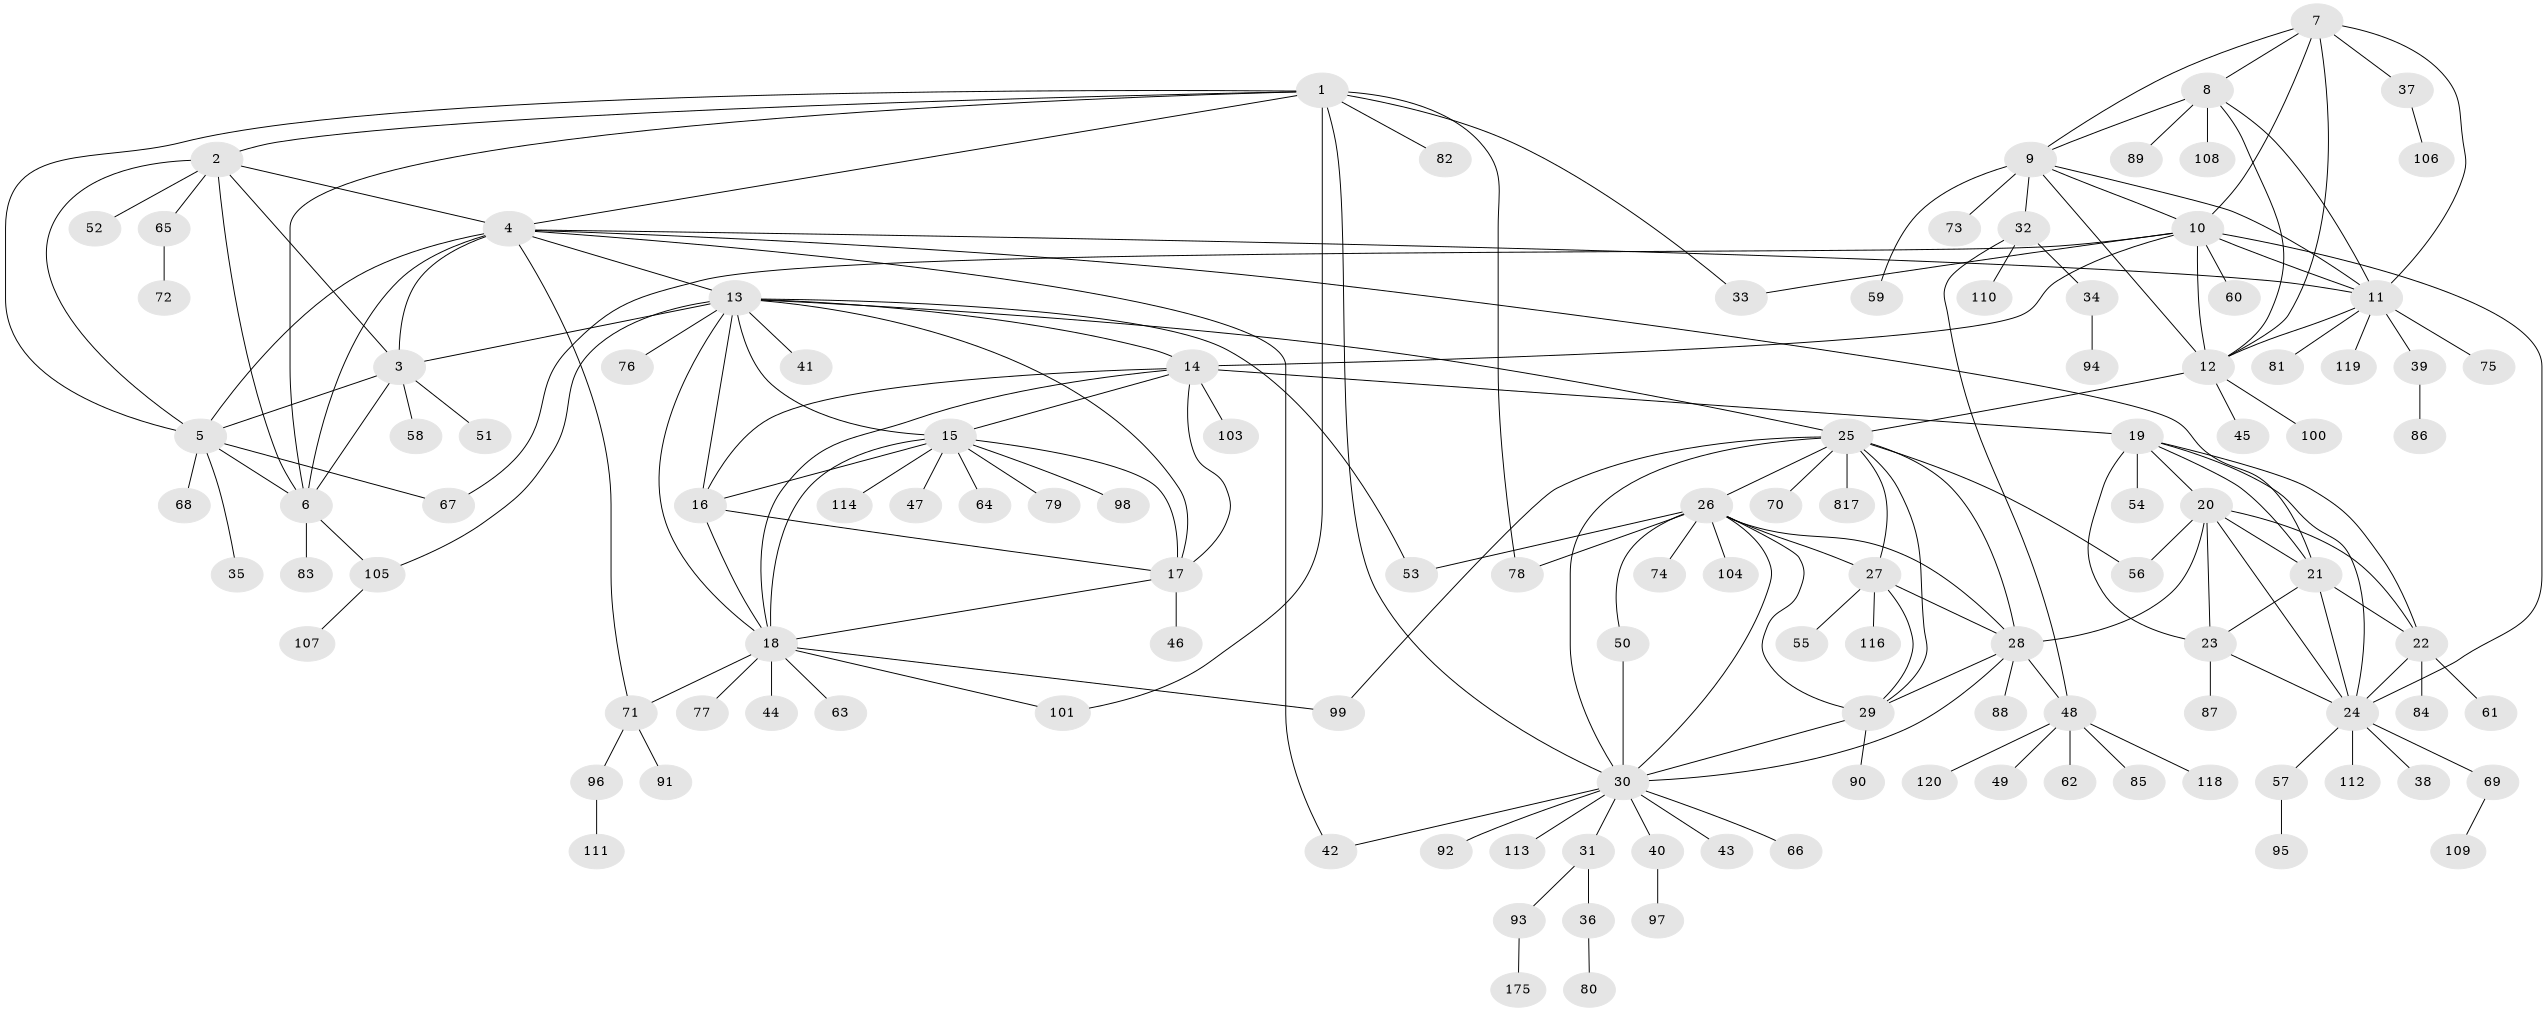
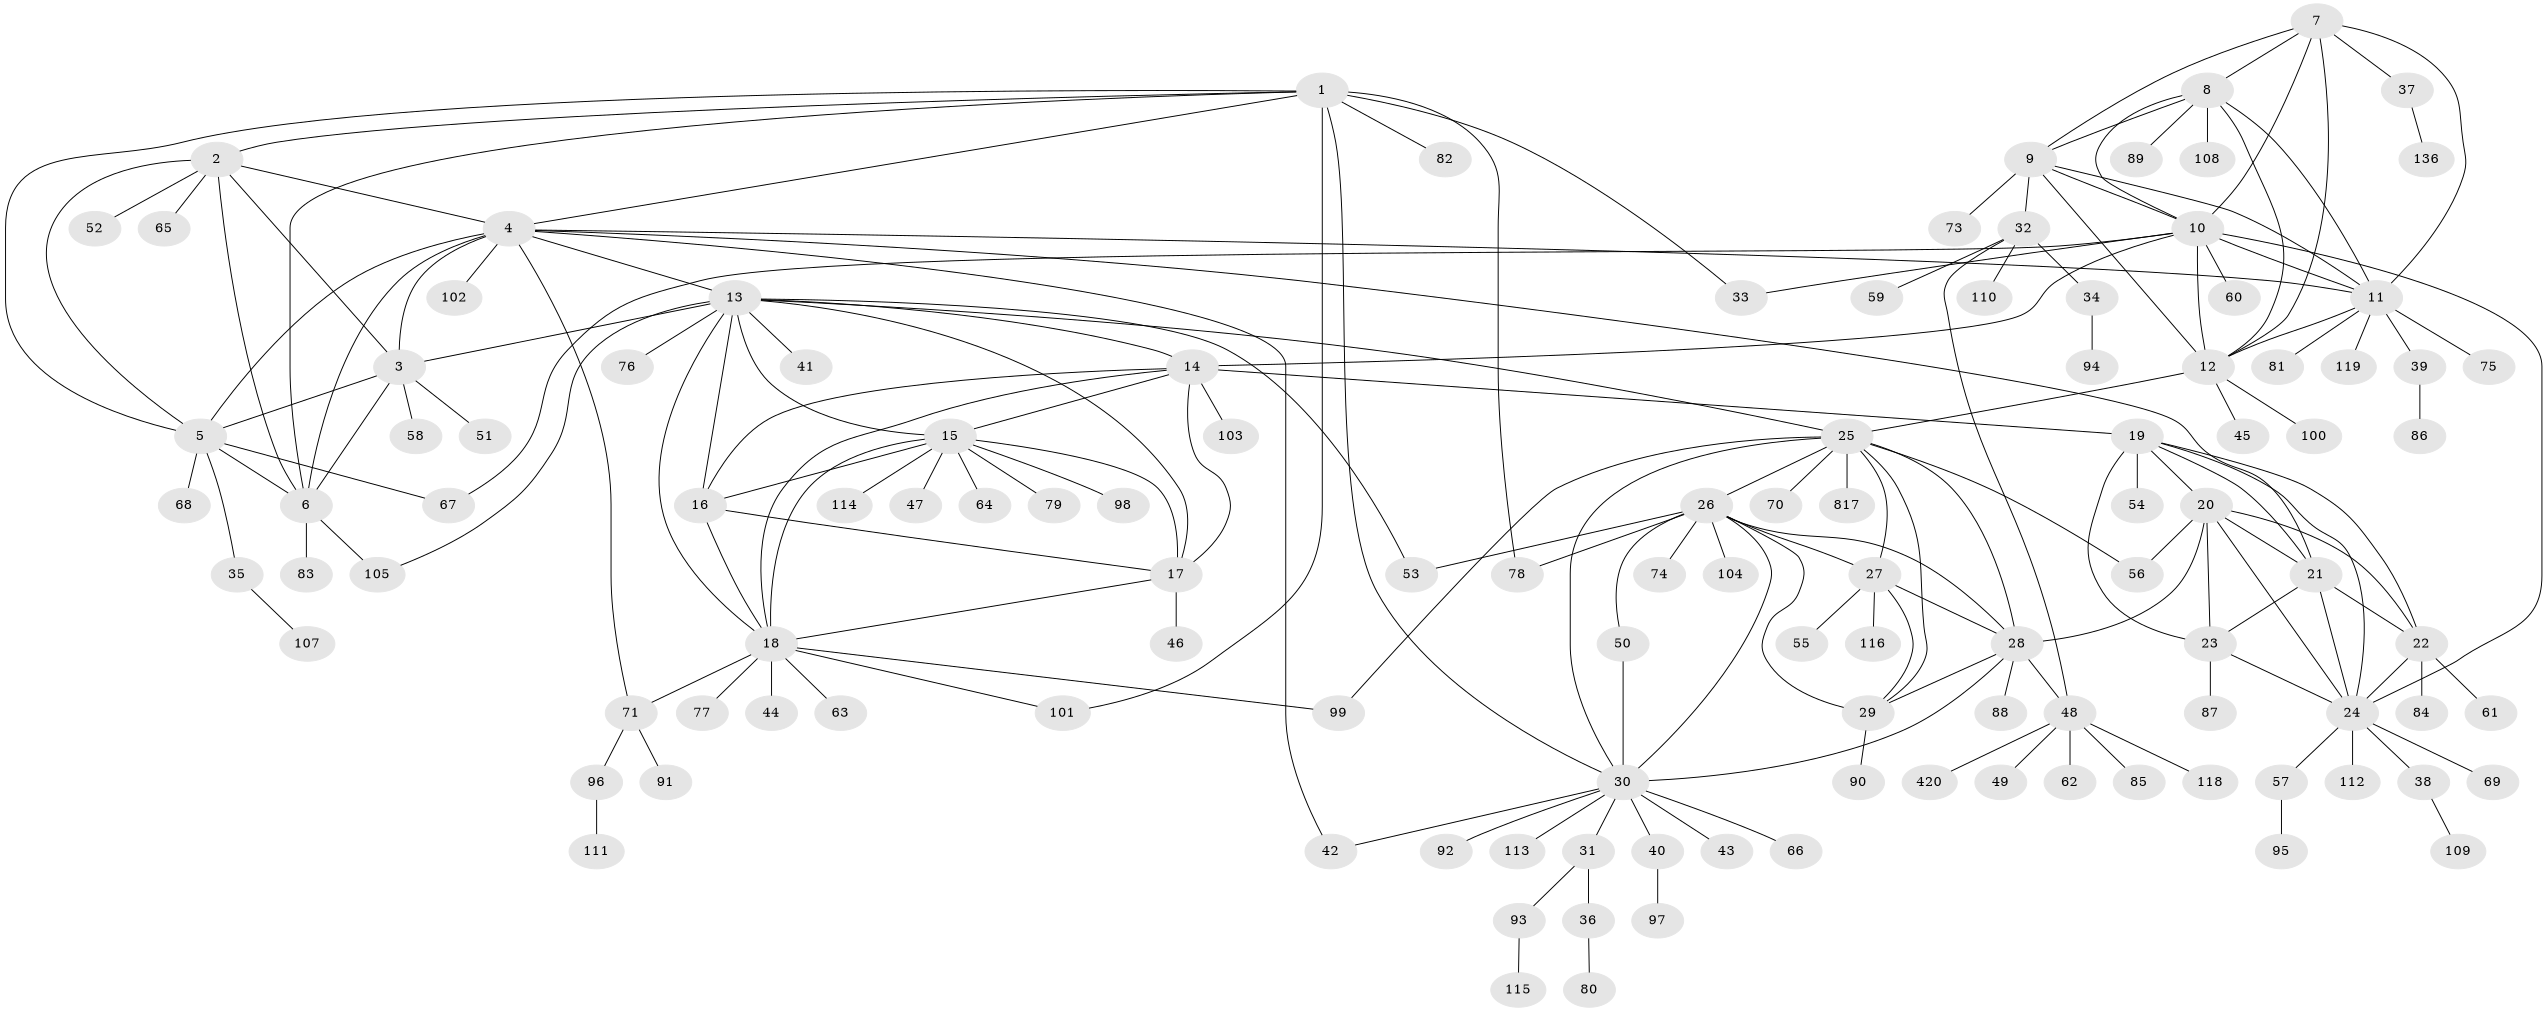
none -> (2096, 155)
(2427, 160) -> (2427, 160)
(1927, 205) -> (1927, 274)
(164, 298) -> none
none -> (454, 298)
(342, 609) -> (272, 609)
(1746, 748) -> none
(1930, 782) -> (1930, 782)
(2476, 817) -> (2441, 817)
(1518, 990) -> (1518, 990)
